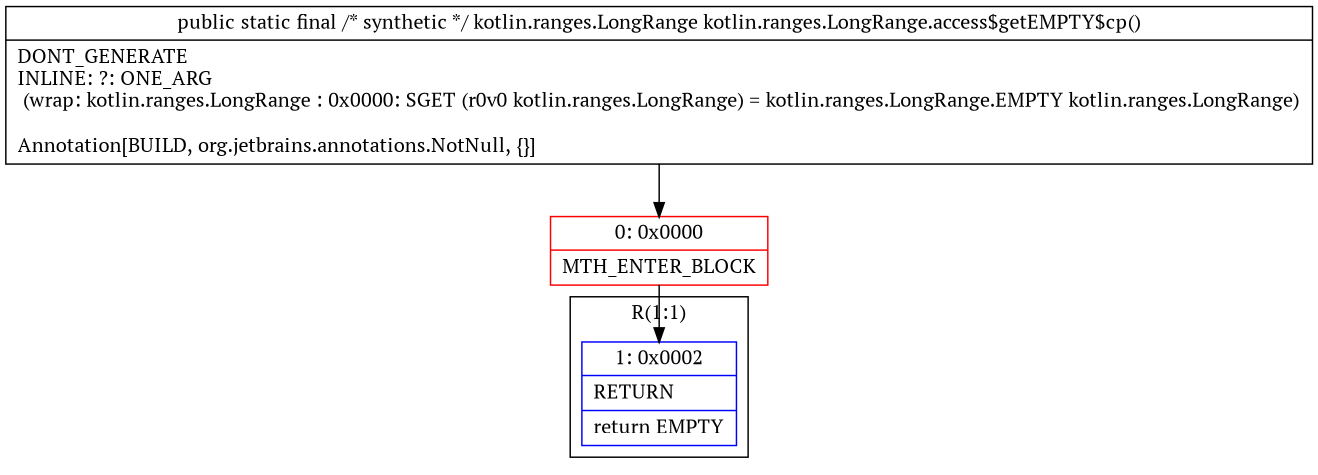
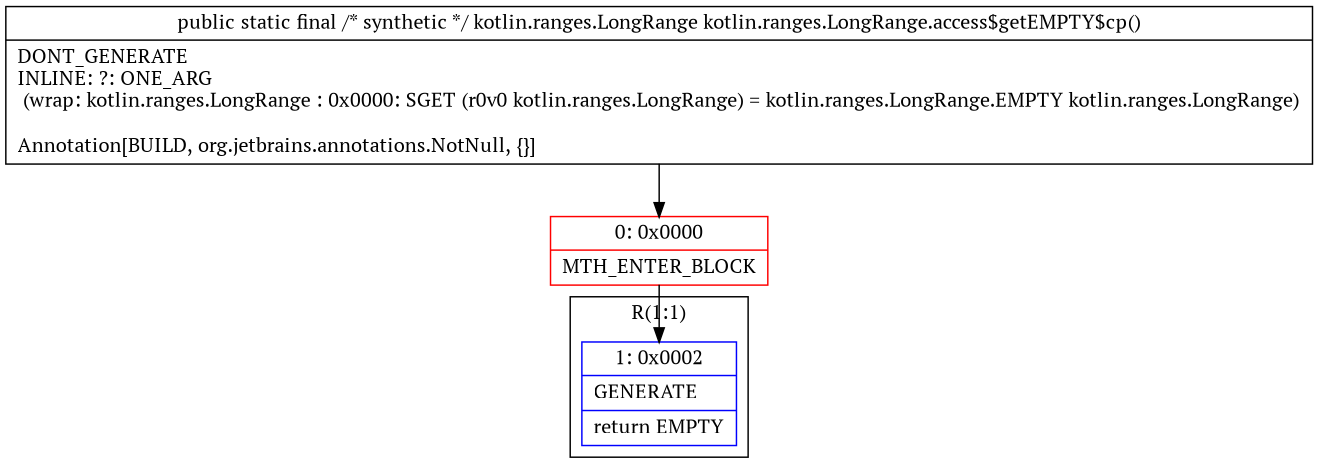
(634, 392) -> (646, 392)
